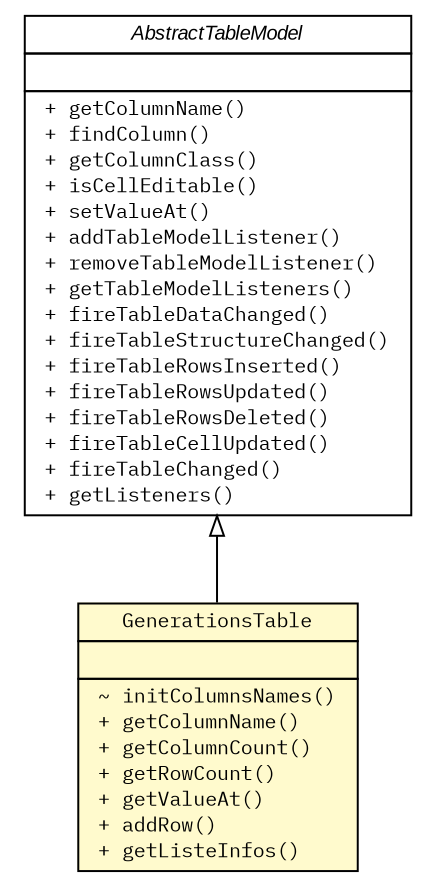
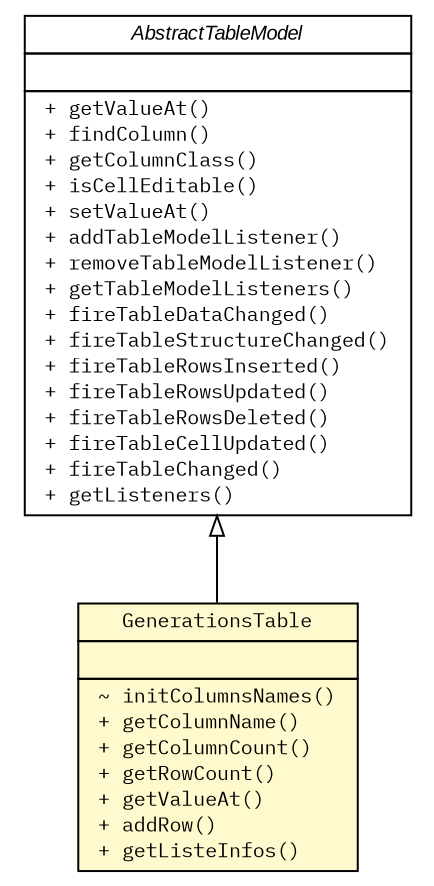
(147, 109) -> (129, 109)
